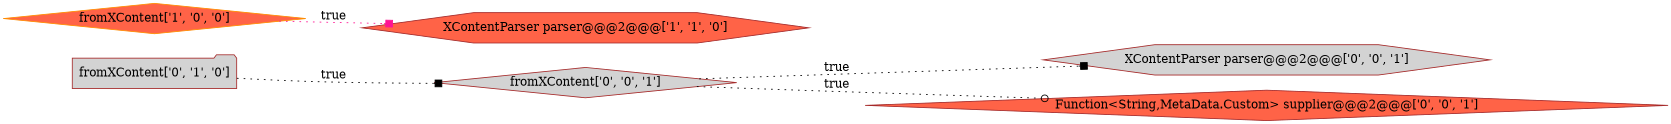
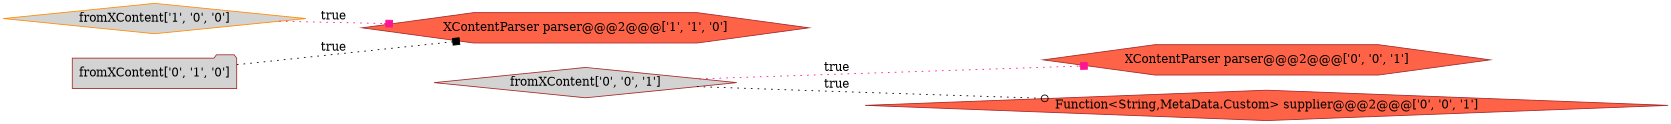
(154, 19) -> (154, 19)
(1267, 60) -> (1267, 60)
(889, 72) -> (889, 72)
(335, 82) -> (344, 53)
